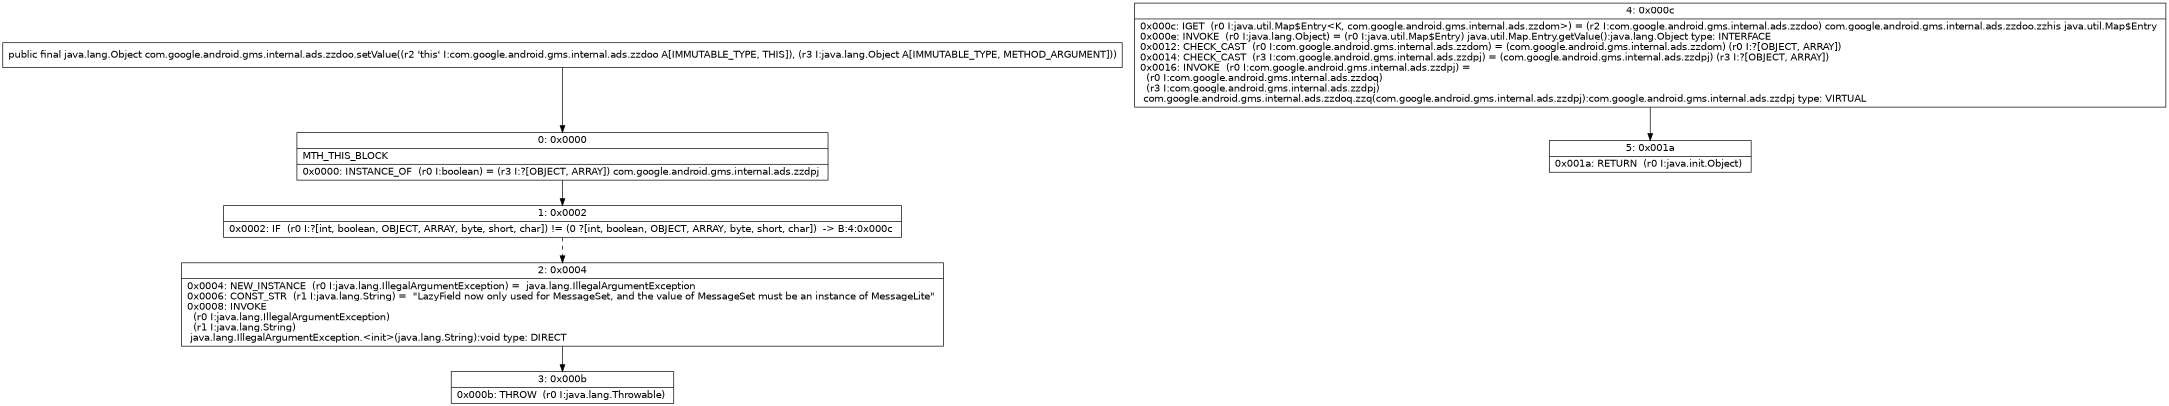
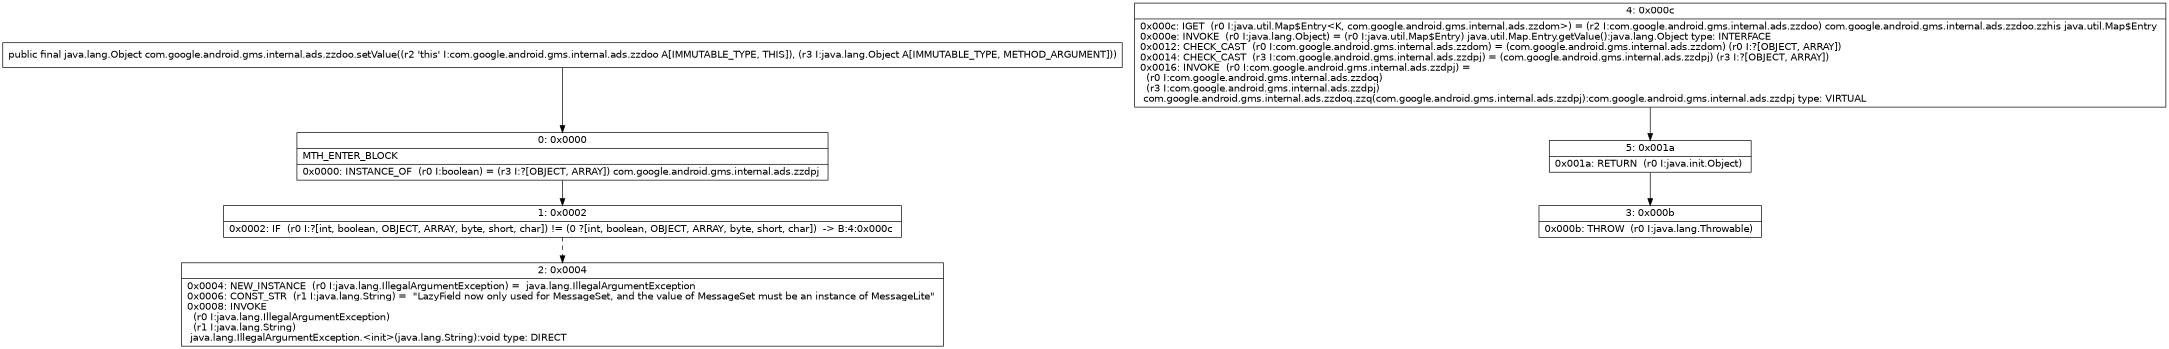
(345, 156) -> (350, 156)
(562, 355) -> (1650, 186)
